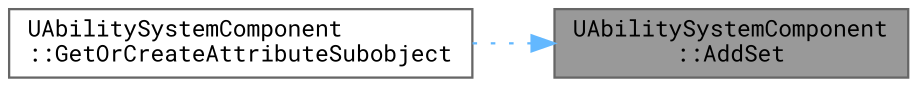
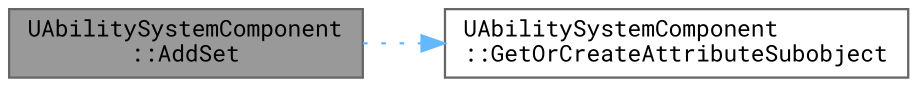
(502, 43) -> (392, 43)
